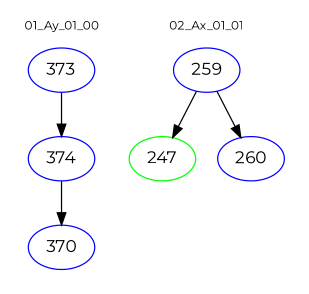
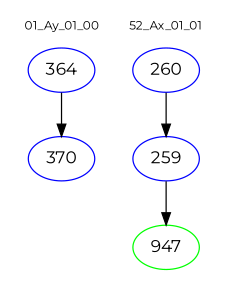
(207, 26) -> (166, 26)
(62, 70) -> none
(226, 109) -> (166, 108)
(62, 159) -> (62, 70)
(162, 159) -> (166, 247)
